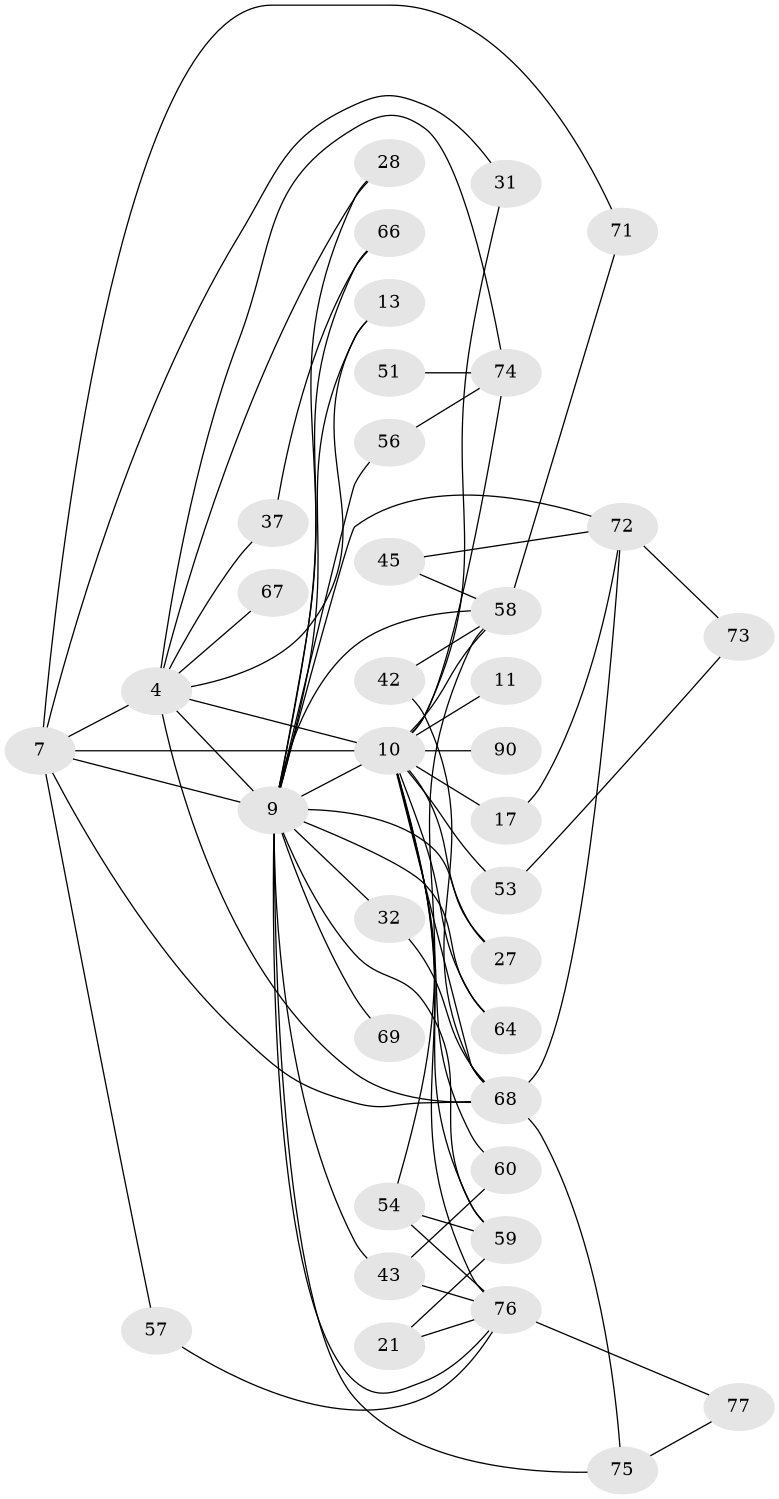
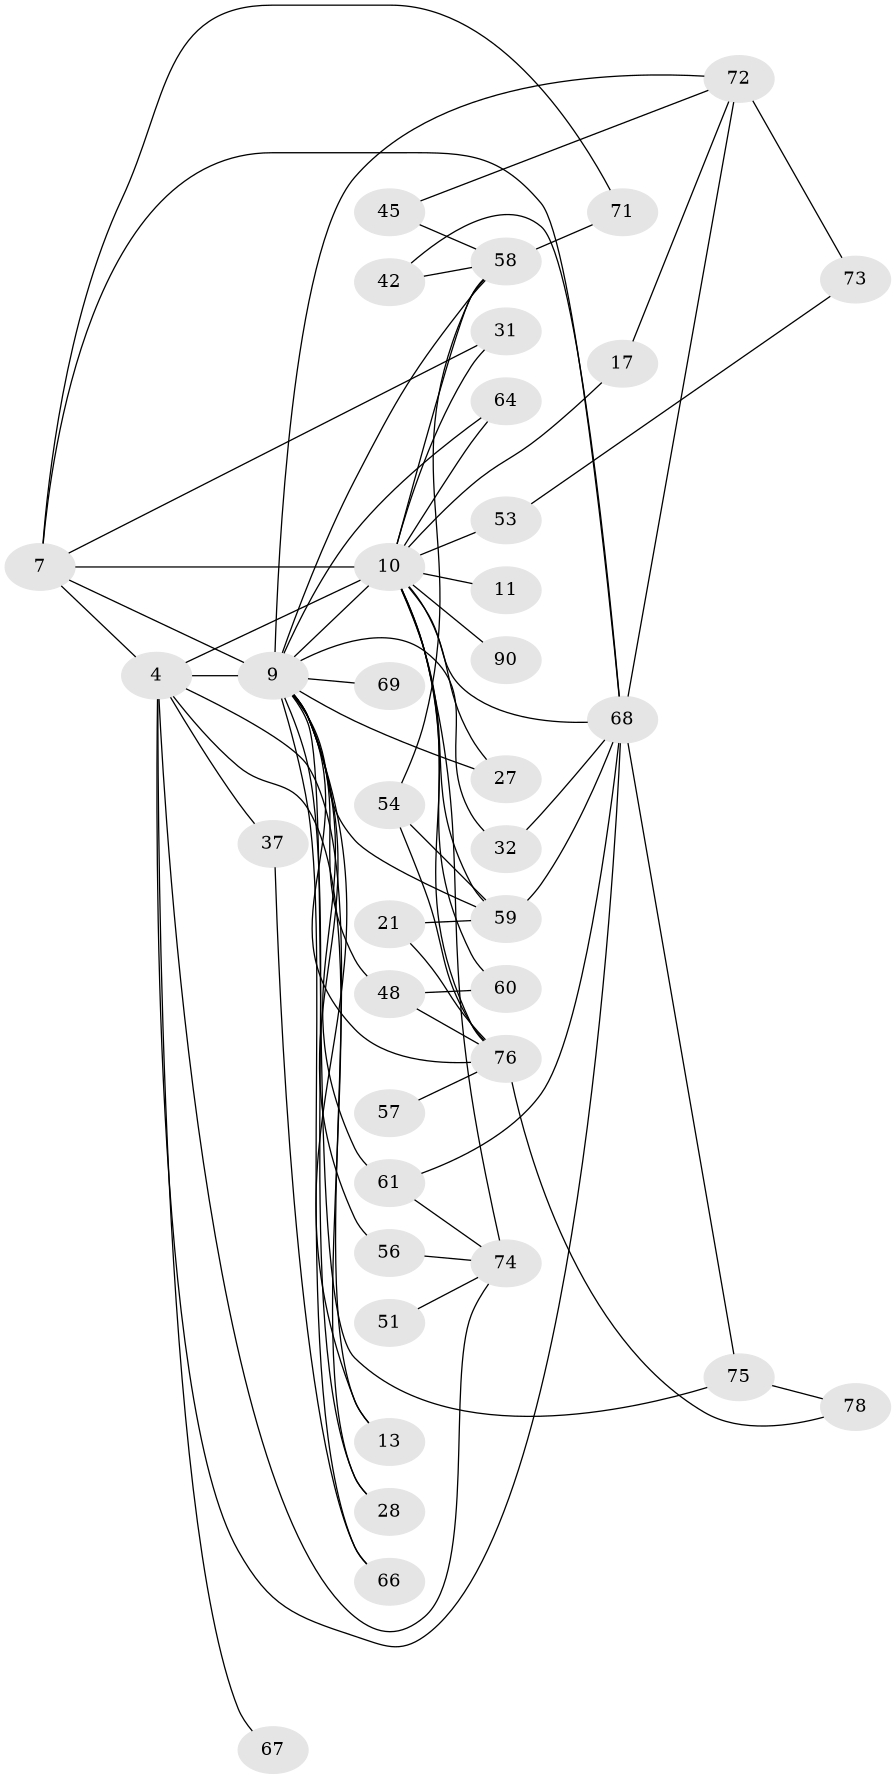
none -> (576, 825)
(97, 1041) -> none
none -> (390, 1183)
(390, 1276) -> (390, 994)
(739, 1407) -> (856, 1407)
